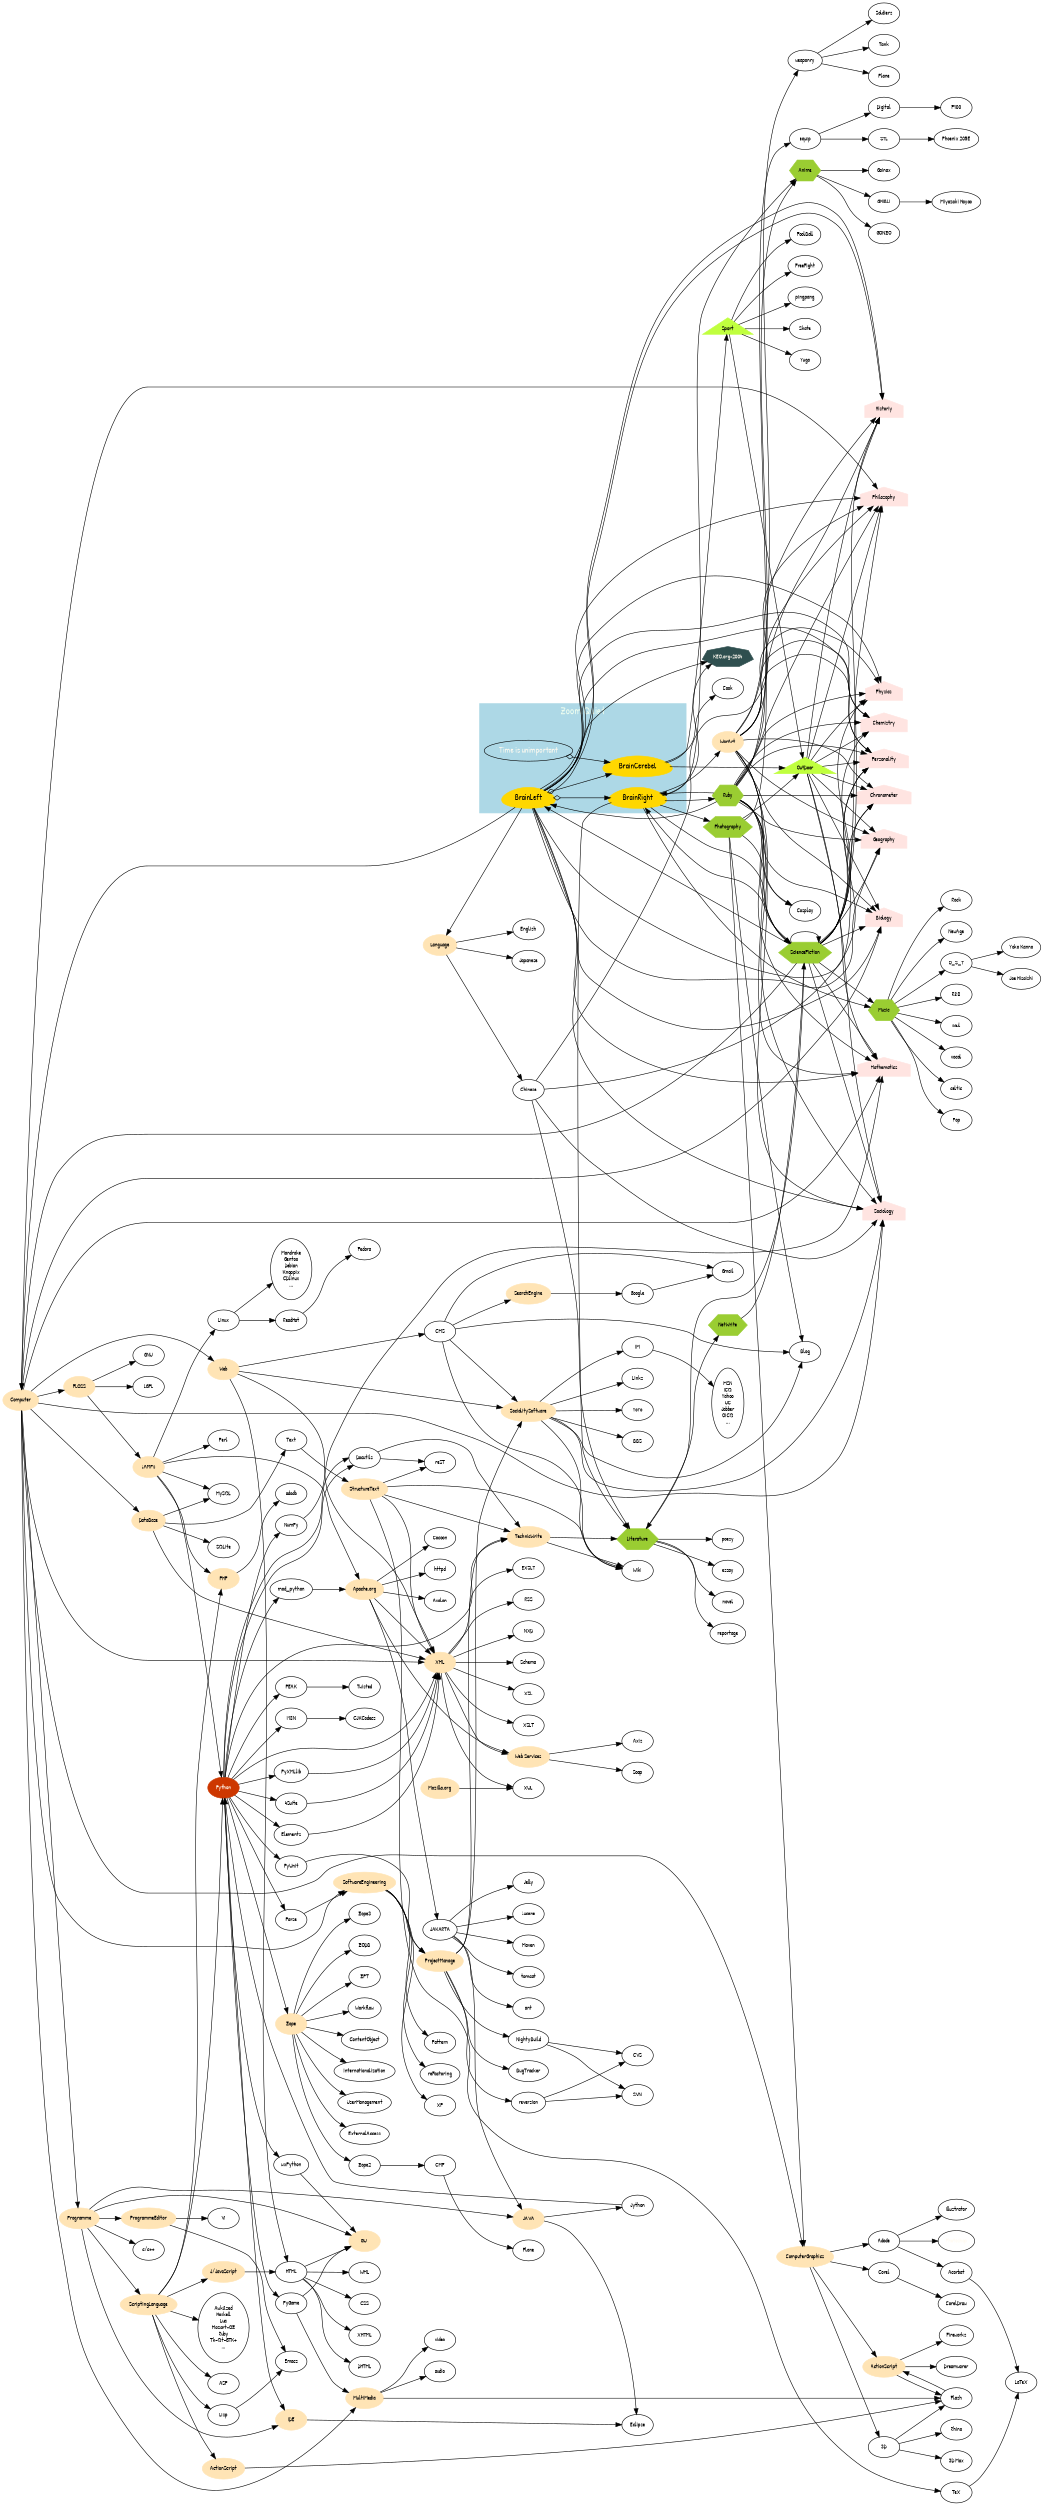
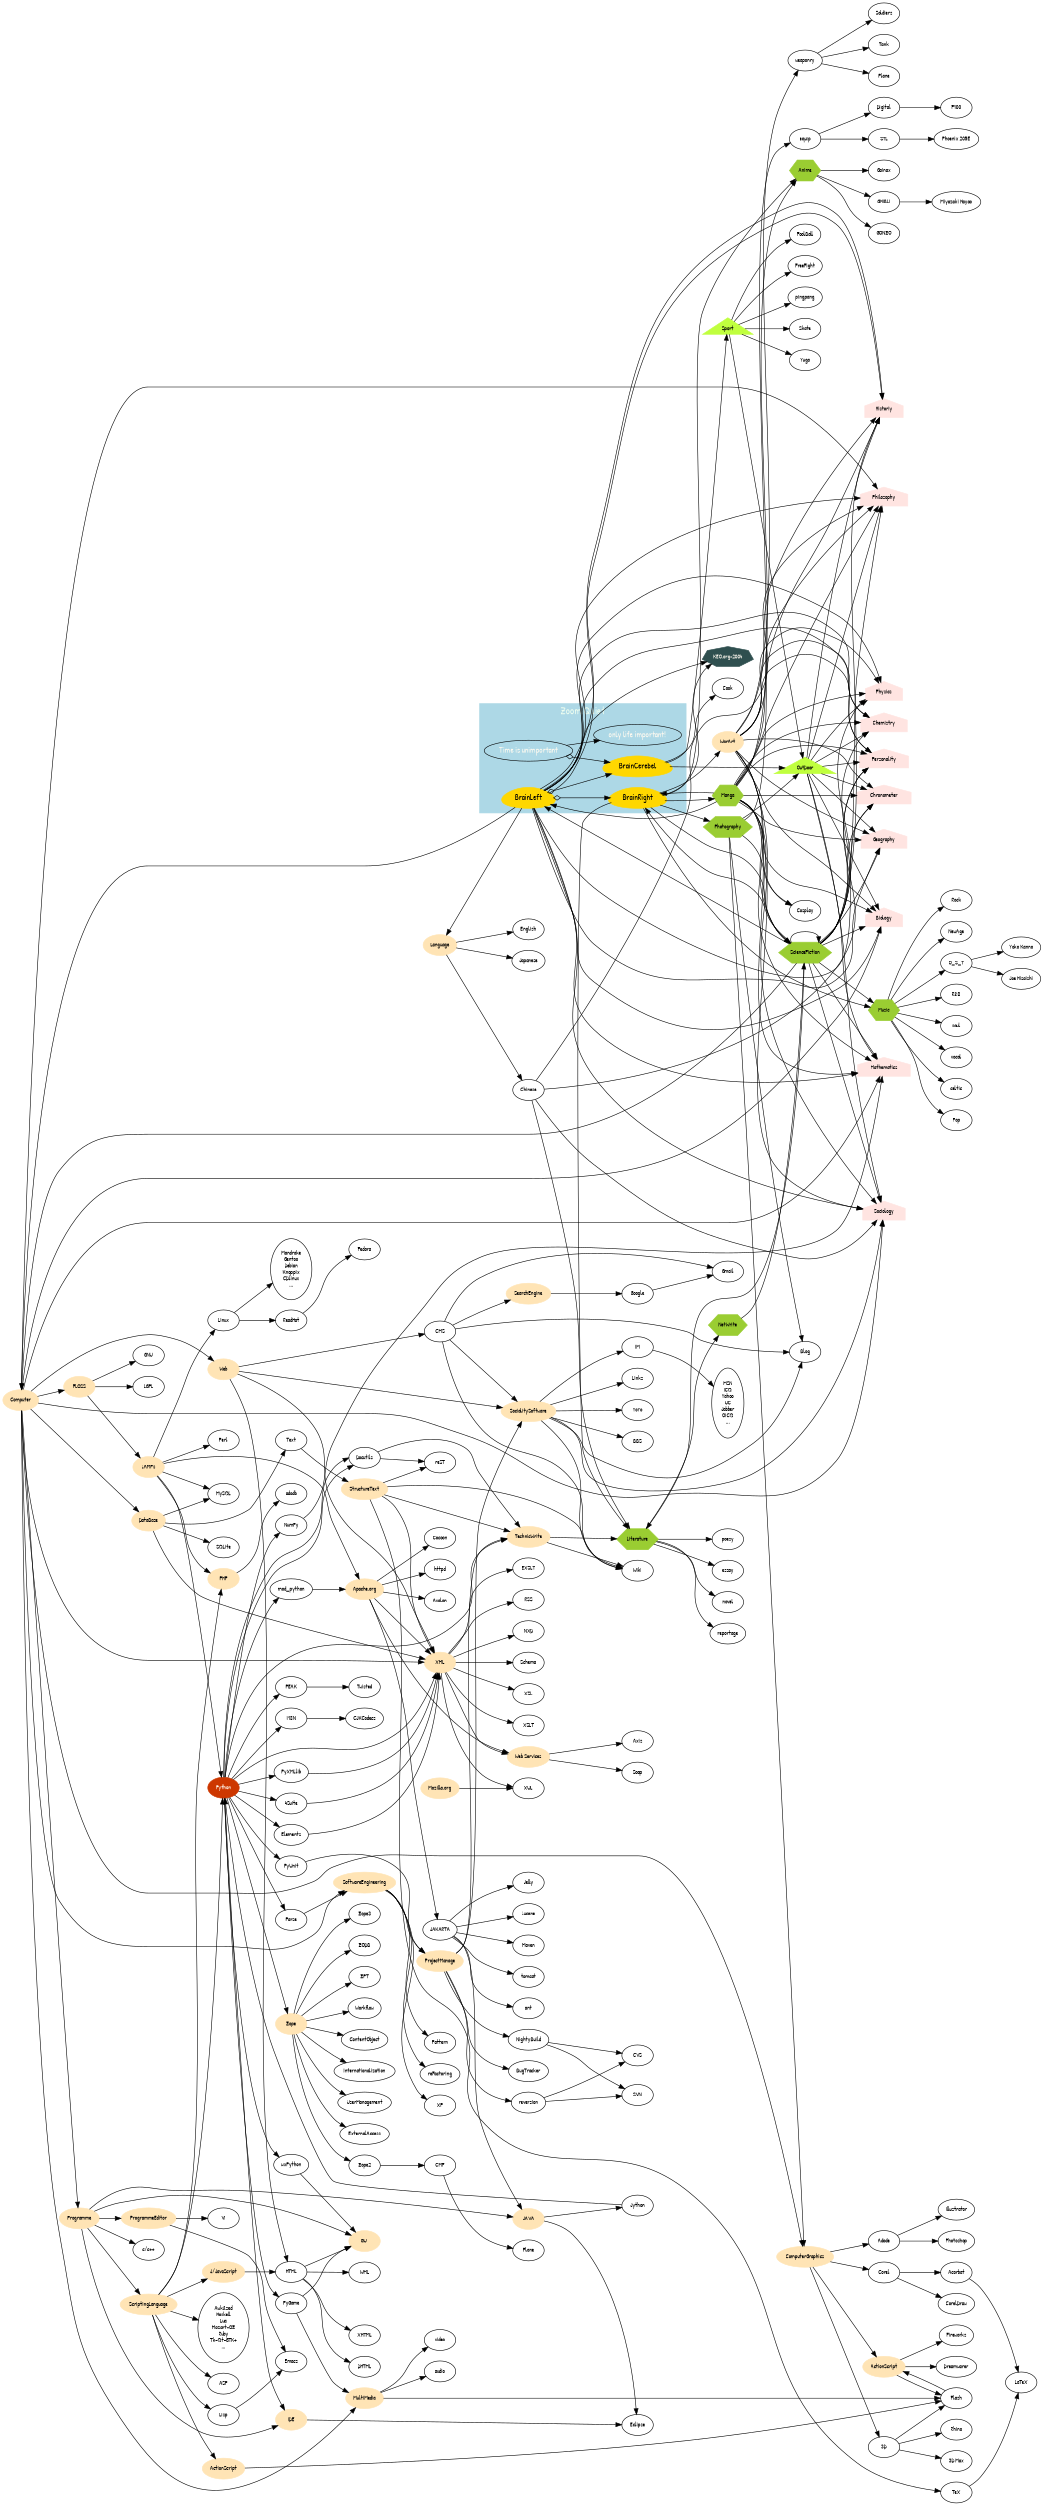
none -> (638, 735)
(728, 796) -> (728, 796)
(956, 2241) -> (956, 2241)
(917, 2256) -> (917, 2273)
(365, 2304) -> none
